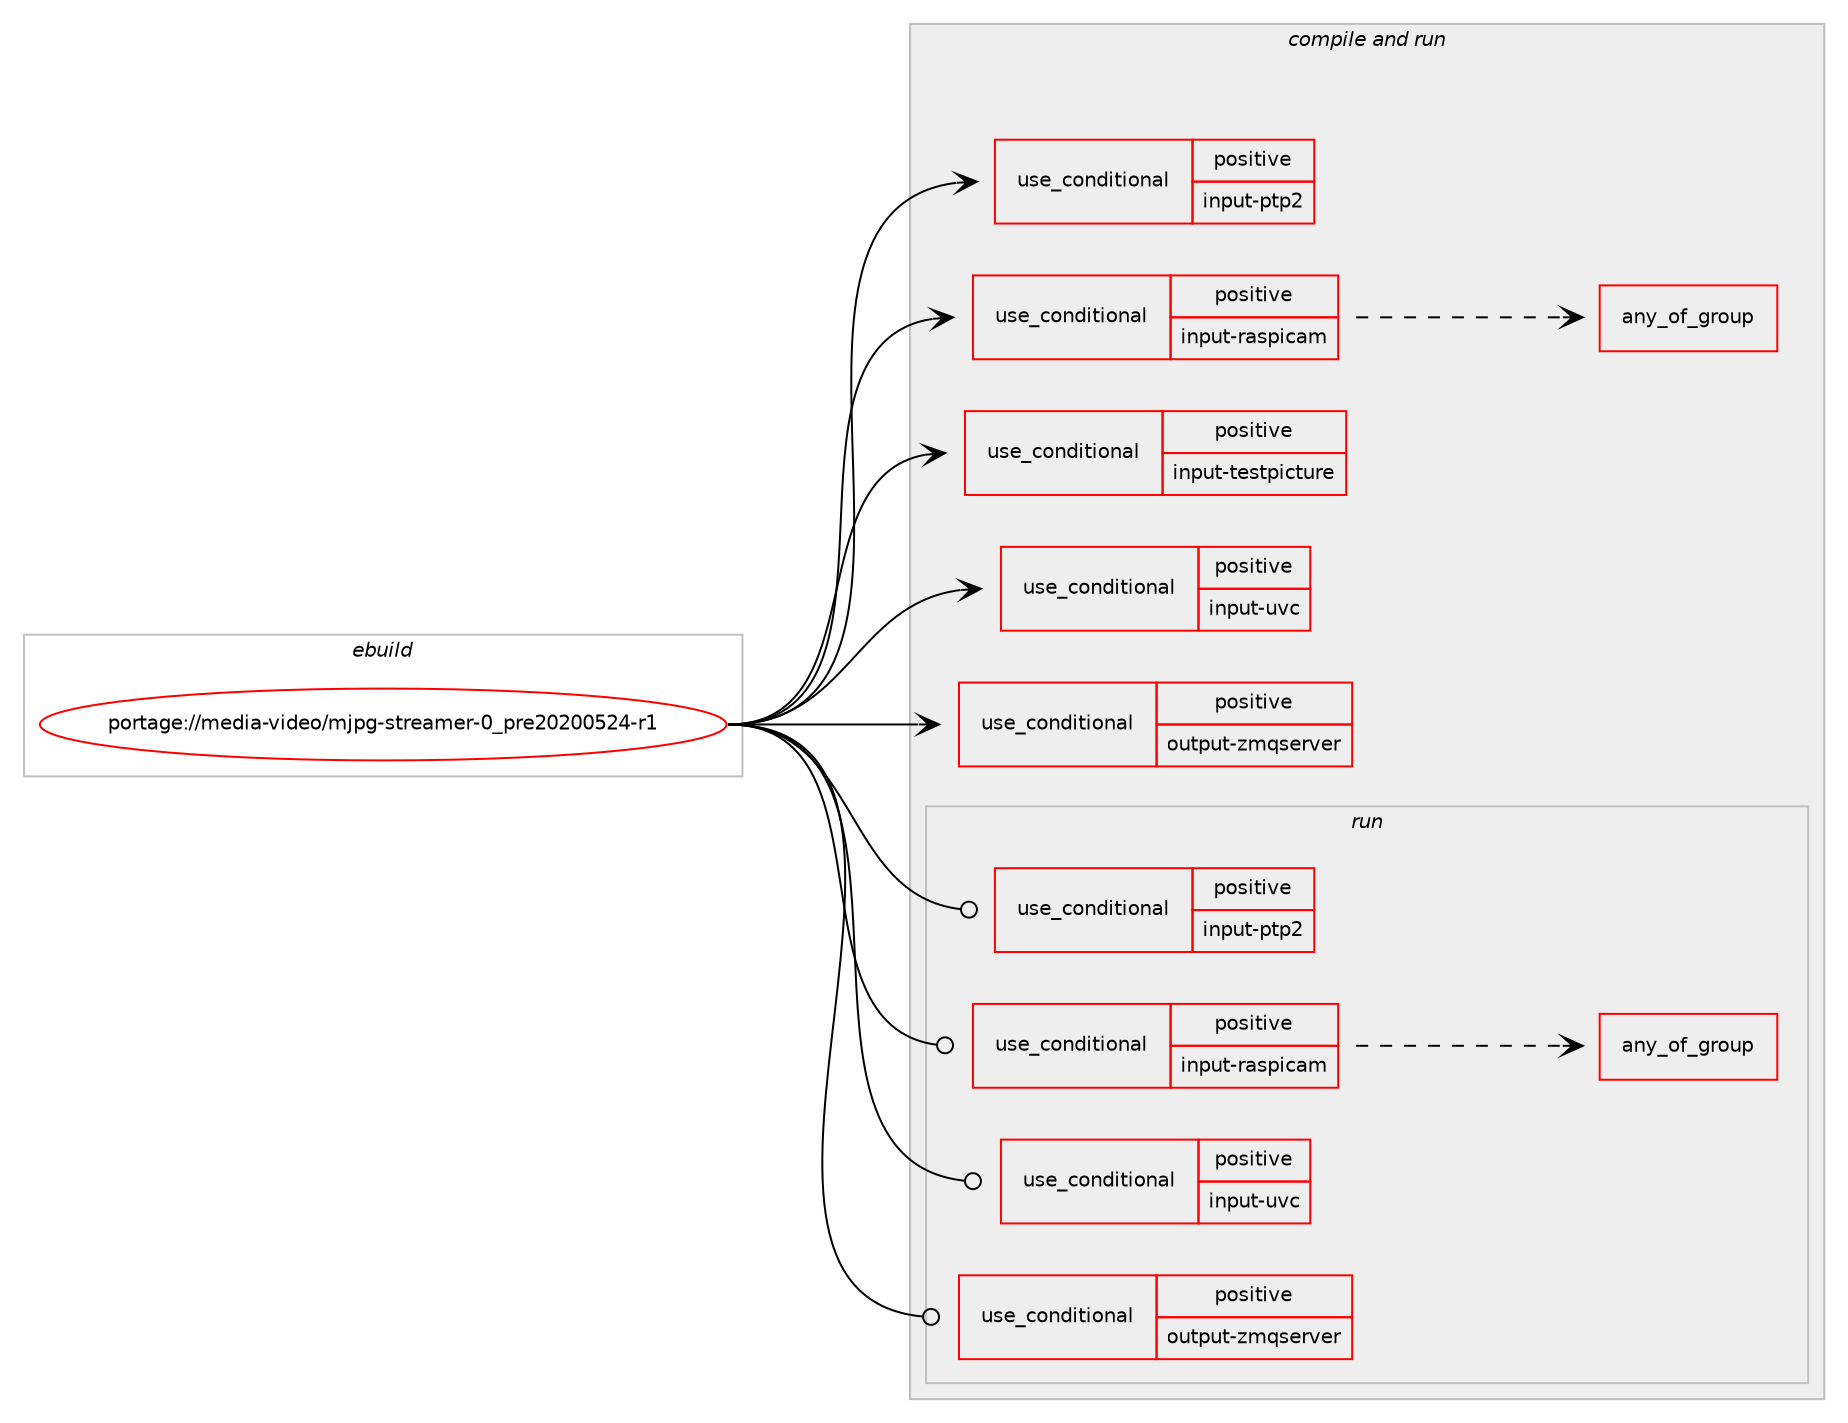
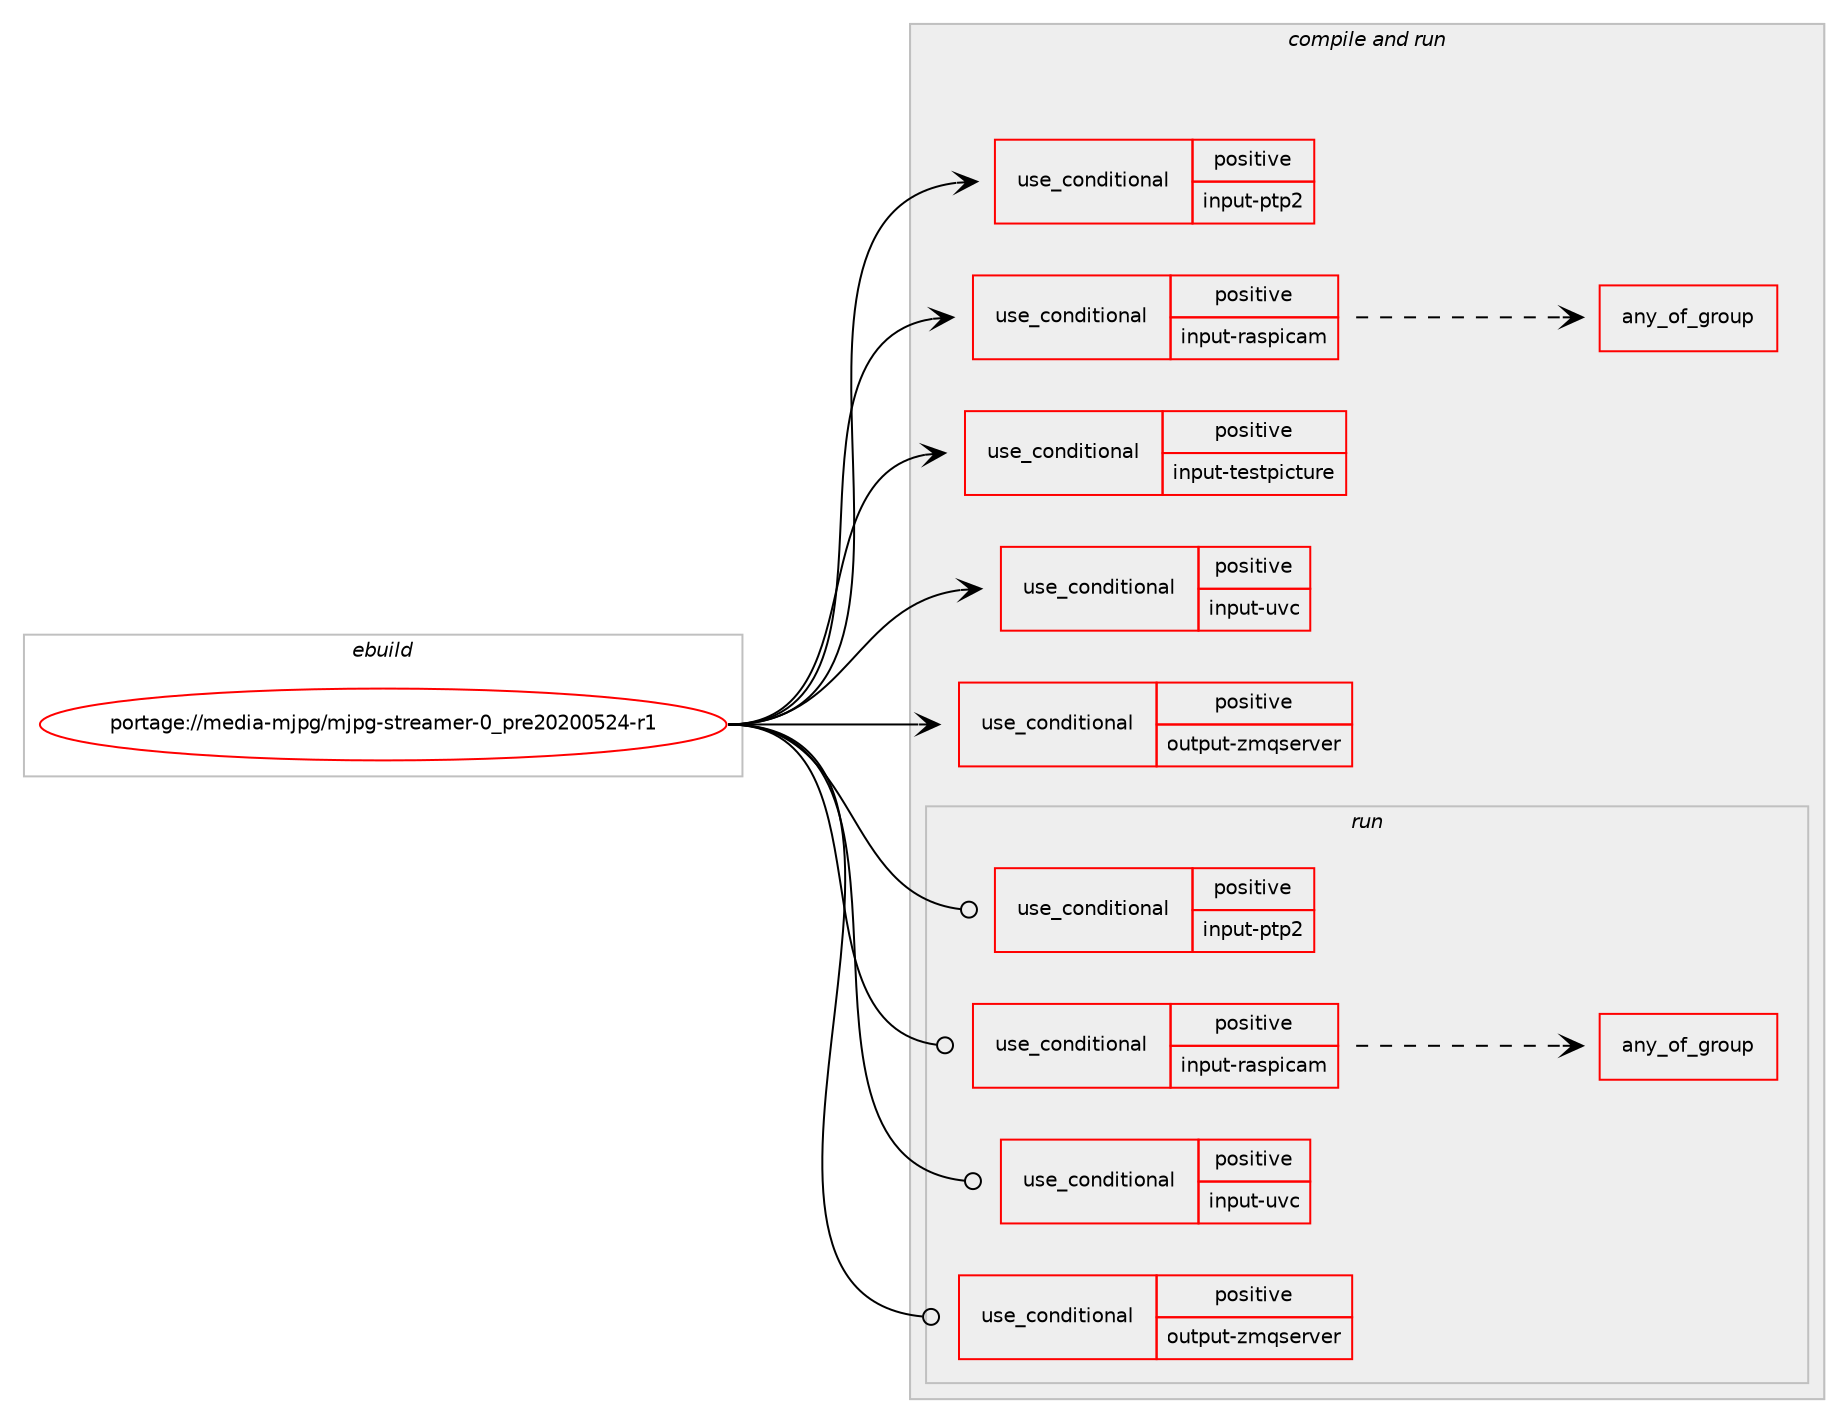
(383, 724) -> (383, 724)
